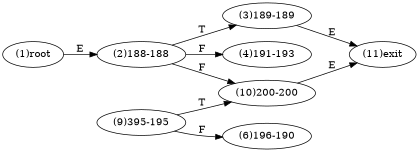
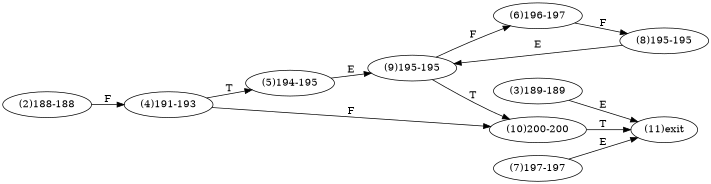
(201, 36) -> none
none -> (664, 41)
(33, 54) -> none
(332, 66) -> (603, 124)
(200, 73) -> (348, 117)
none -> (290, 83)
(141, 123) -> (412, 68)
(267, 136) -> (538, 16)
none -> (538, 168)
